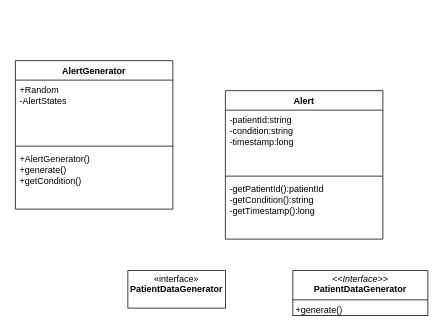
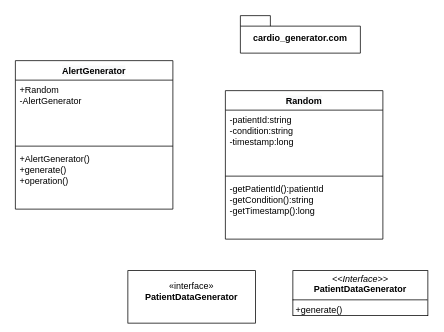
none -> (300, 34)
(49, 96) -> (57, 96)
(304, 101) -> (304, 101)
(62, 170) -> (62, 170)
(177, 289) -> (192, 297)
